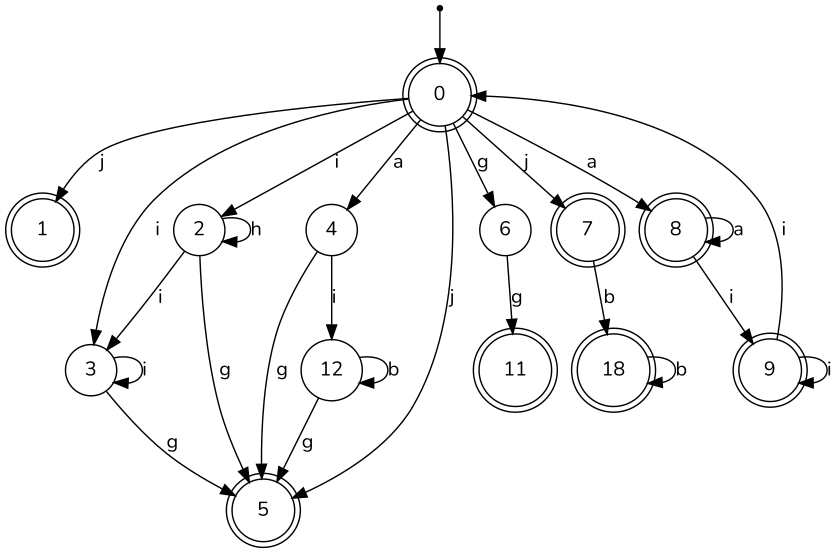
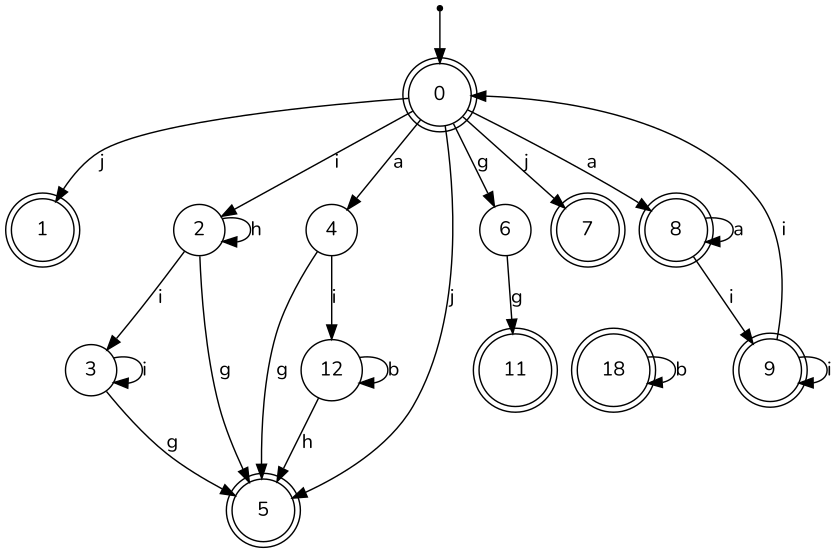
(207, 160) -> none
(599, 291) -> none
(308, 443) -> (308, 443)
